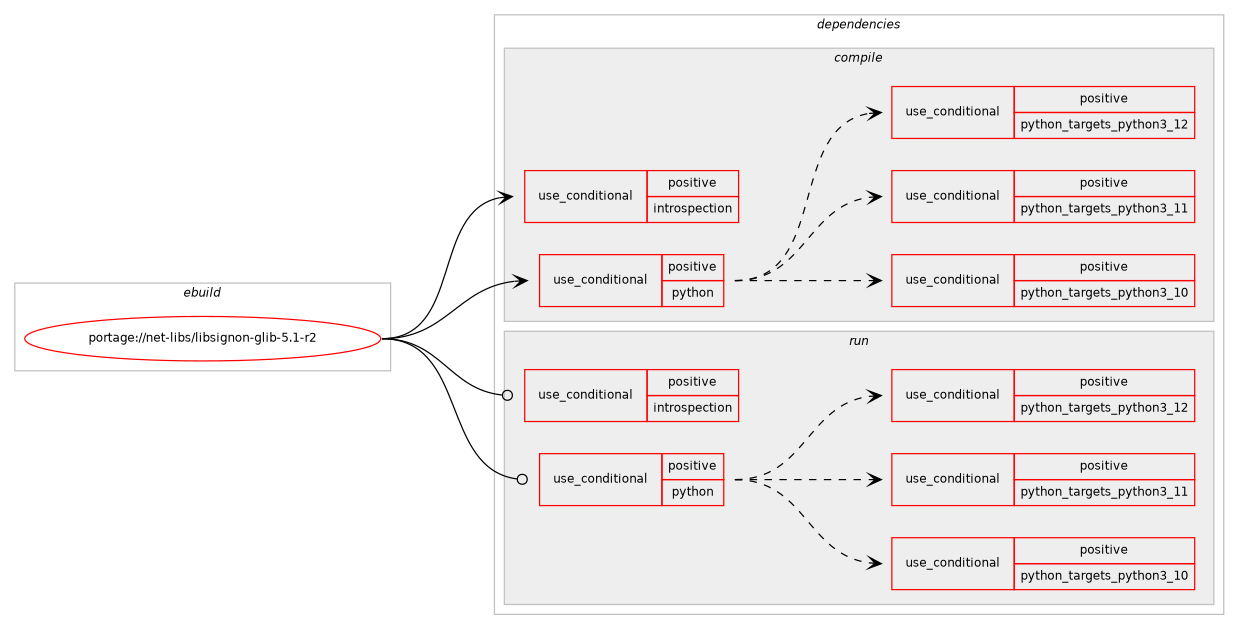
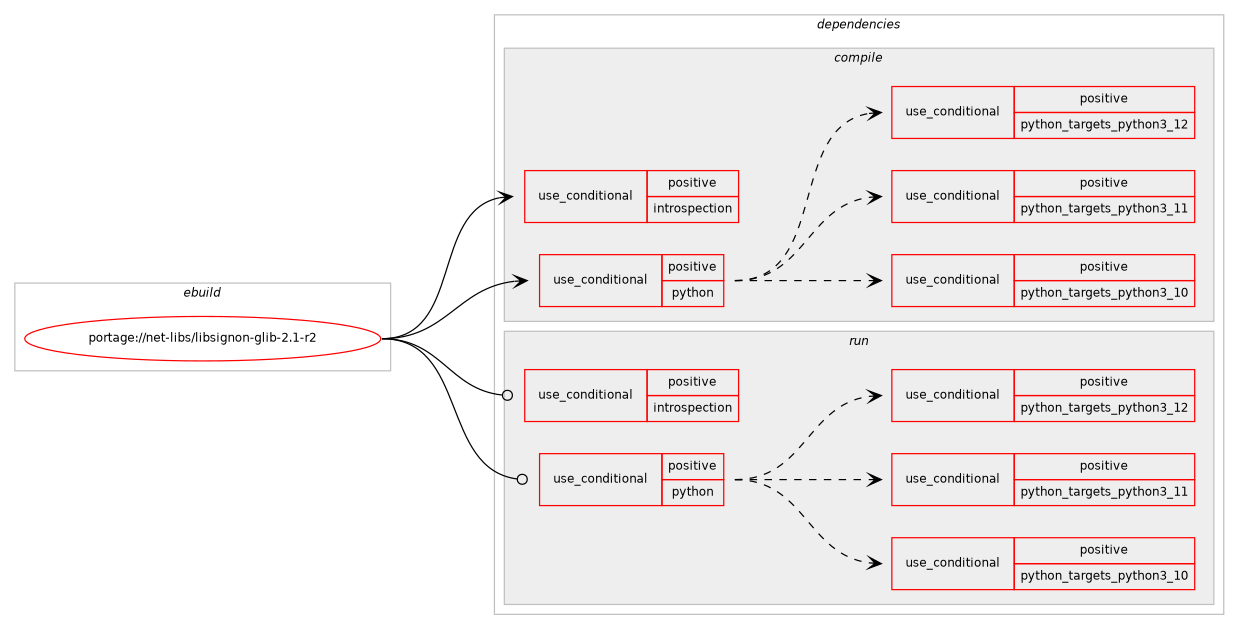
(203, 339) -> (203, 339)
